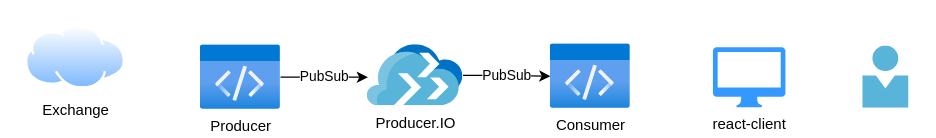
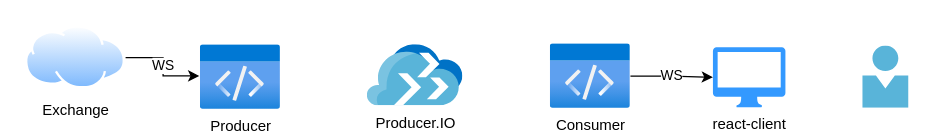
none -> (163, 61)
(503, 75) -> none
none -> (668, 76)
(320, 77) -> none
